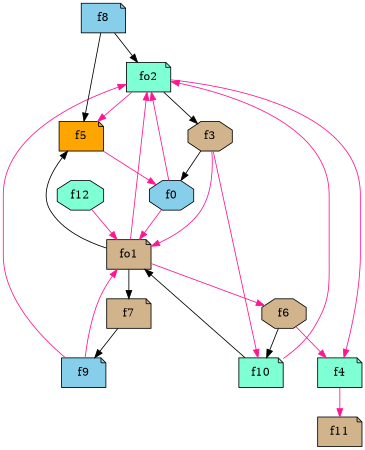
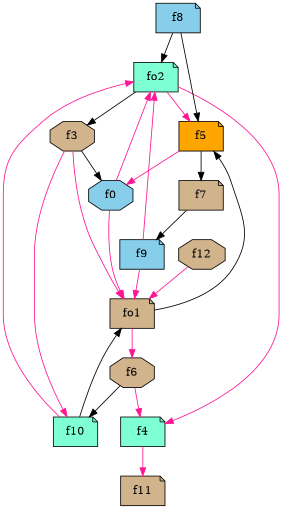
(139, 166) -> none
(80, 195) -> (202, 254)
(129, 280) -> (201, 162)
